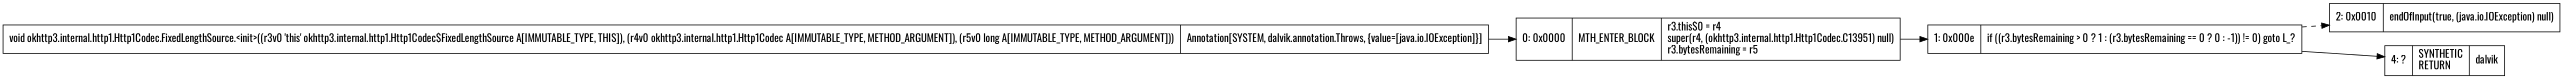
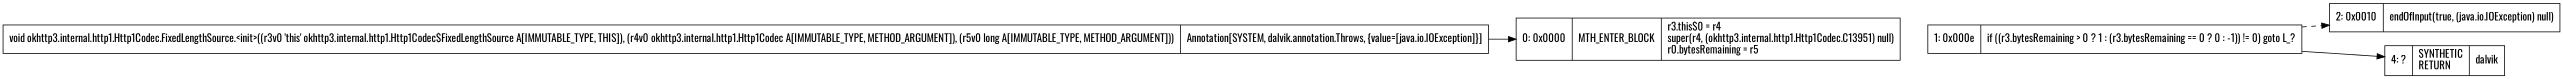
(1910, 39) -> none
(1713, 50) -> (1713, 50)
